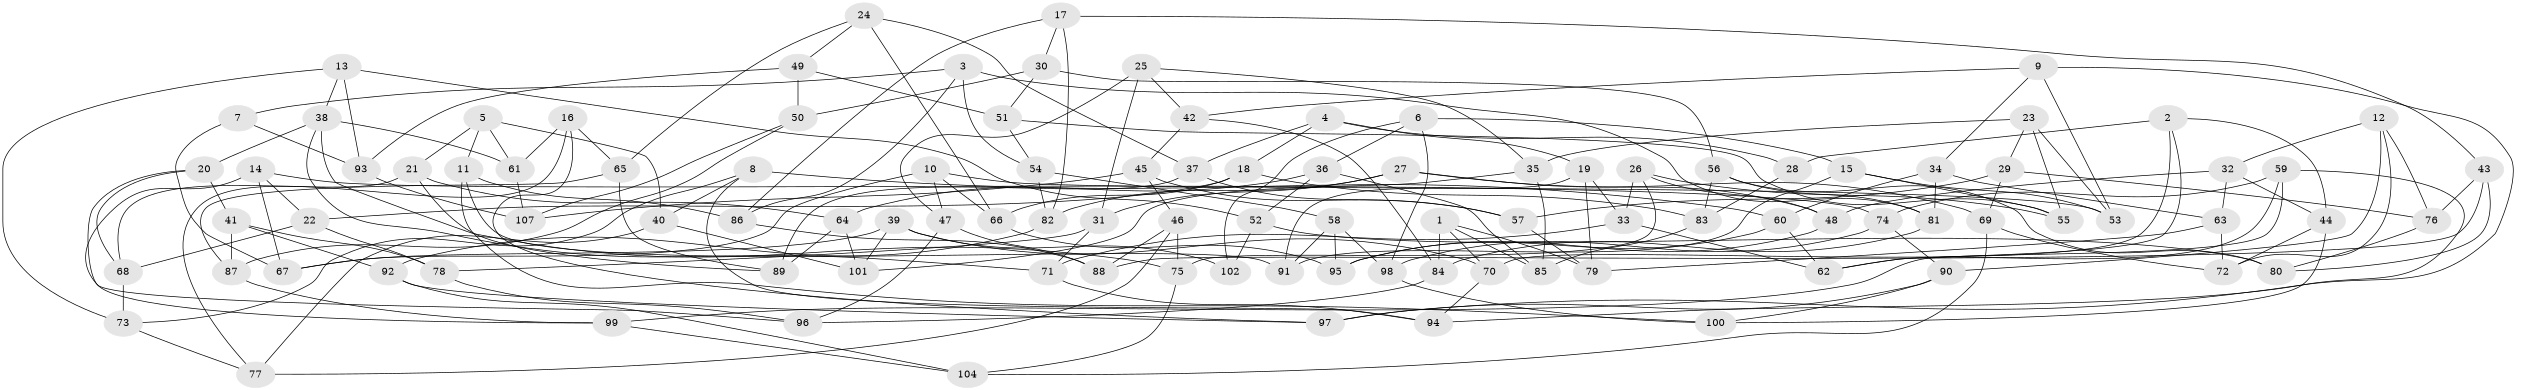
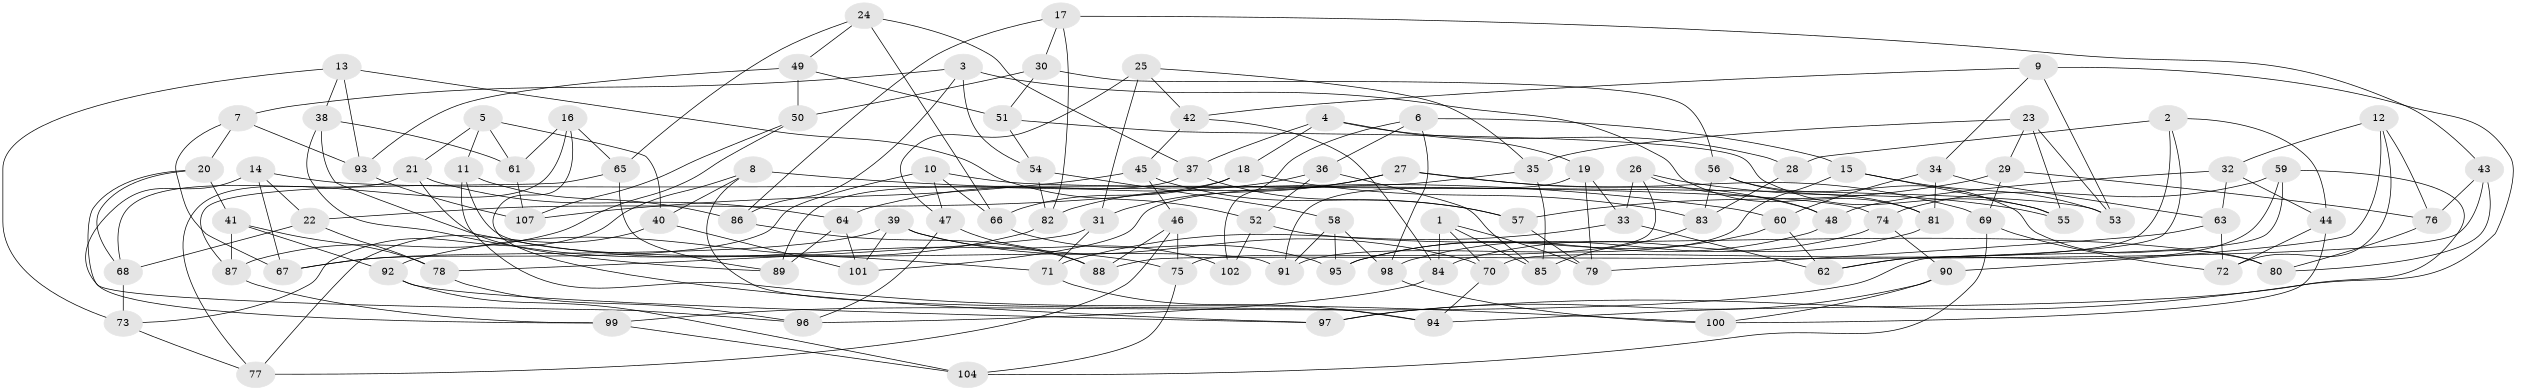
(262, 143) -> (221, 144)
